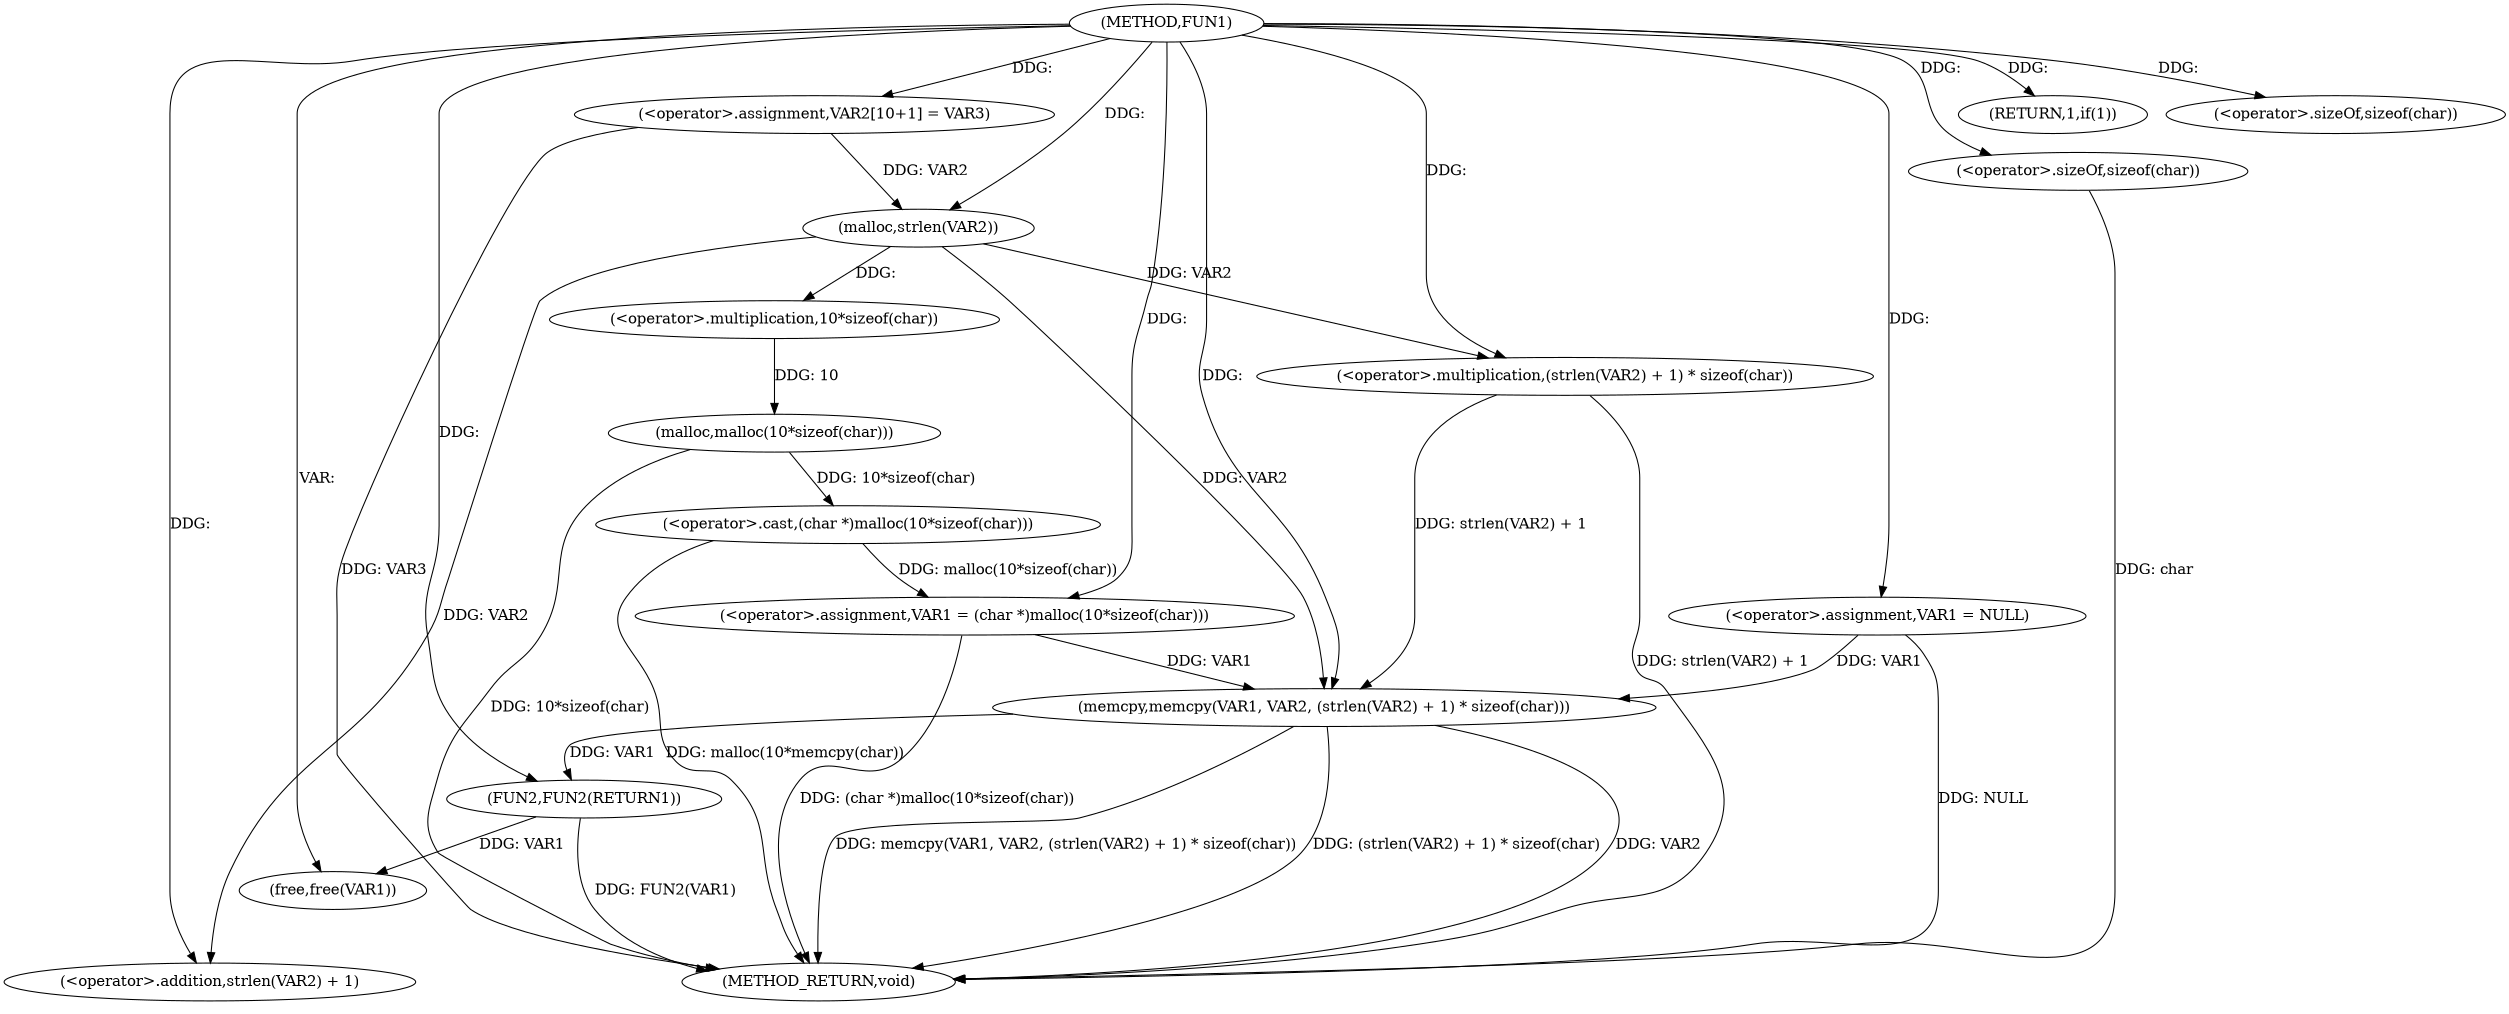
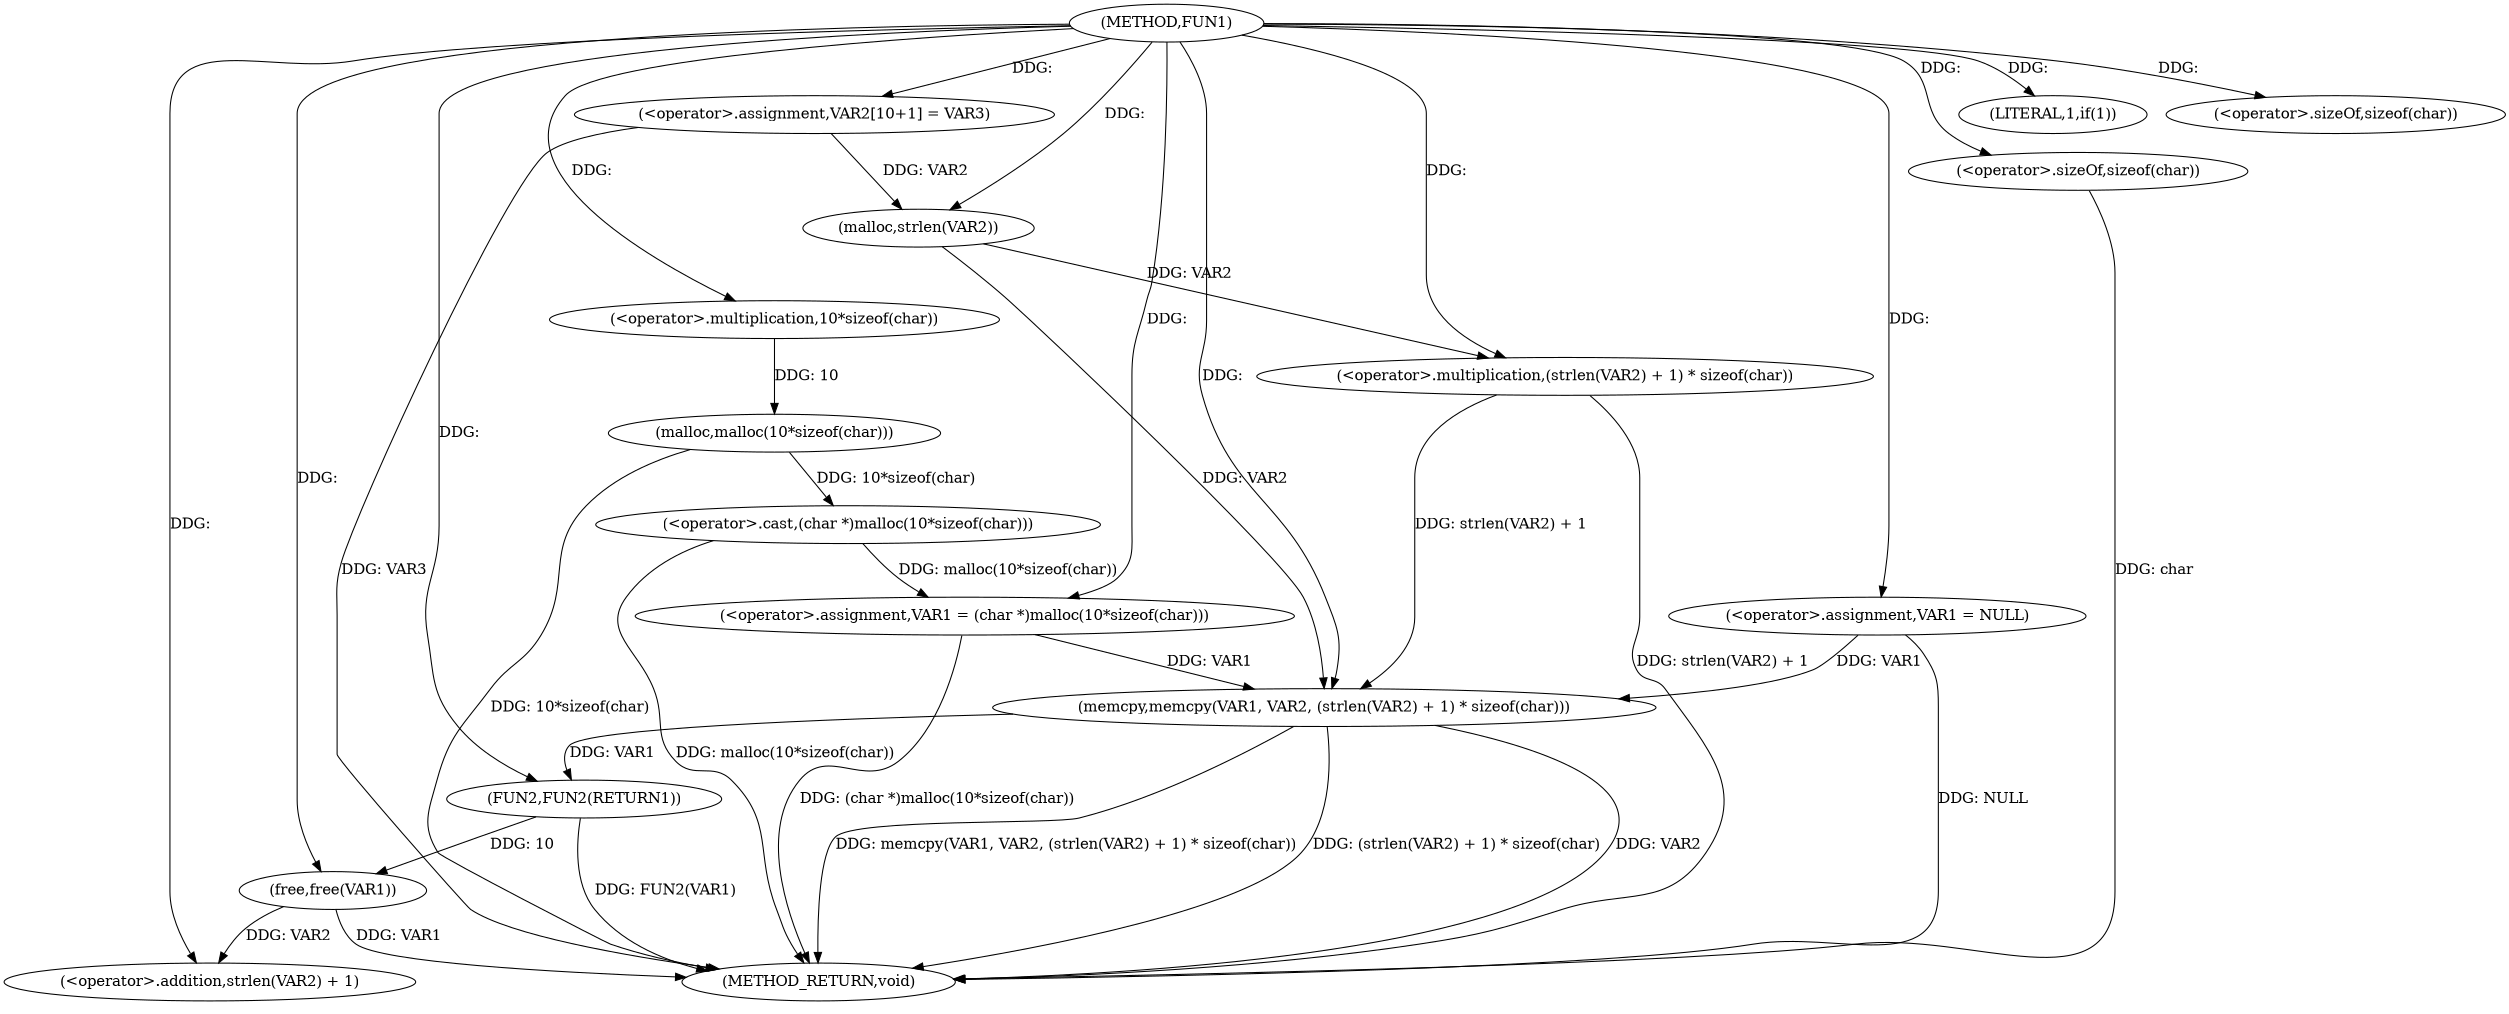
(2053, 115) -> (2053, 115)
(851, 271) -> (672, 65)
(320, 479) -> (320, 479)
(467, 520) -> (250, 925)
(785, 753) -> (785, 753)
(522, 845) -> (522, 845)
none -> (494, 967)
